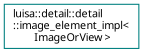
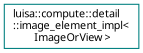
(72, 26) -> (72, 26)
